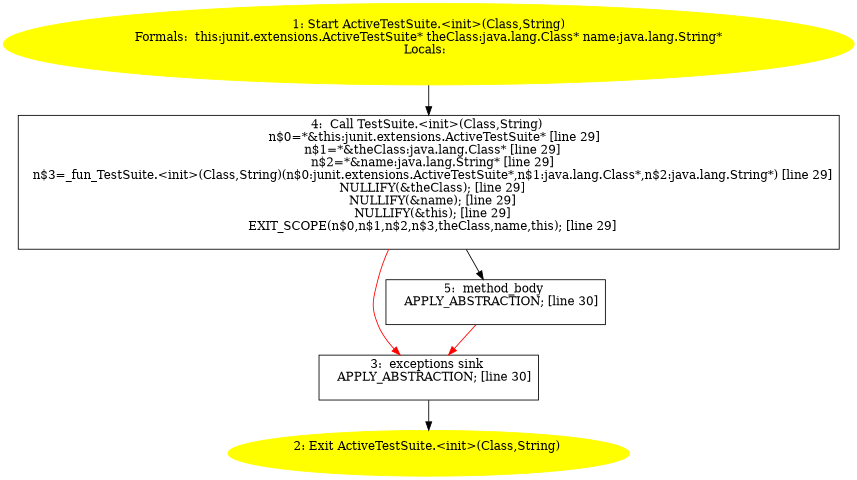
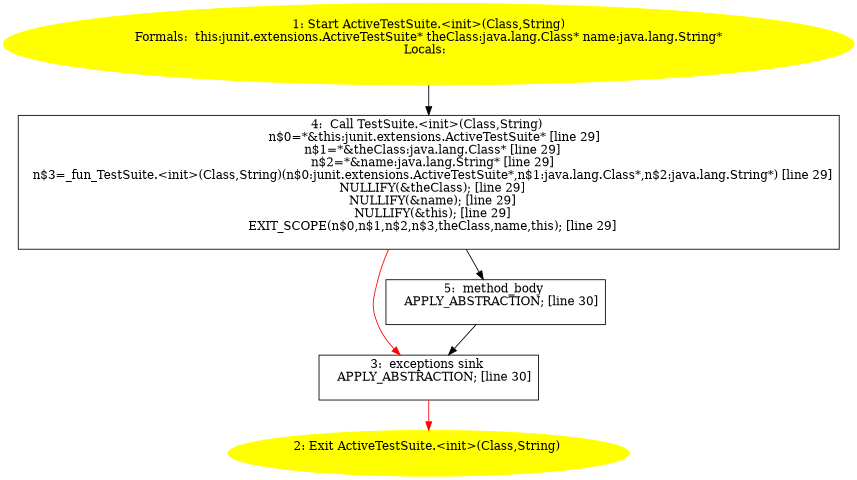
(465, 337) -> (465, 337)
(429, 411) -> (429, 411)
